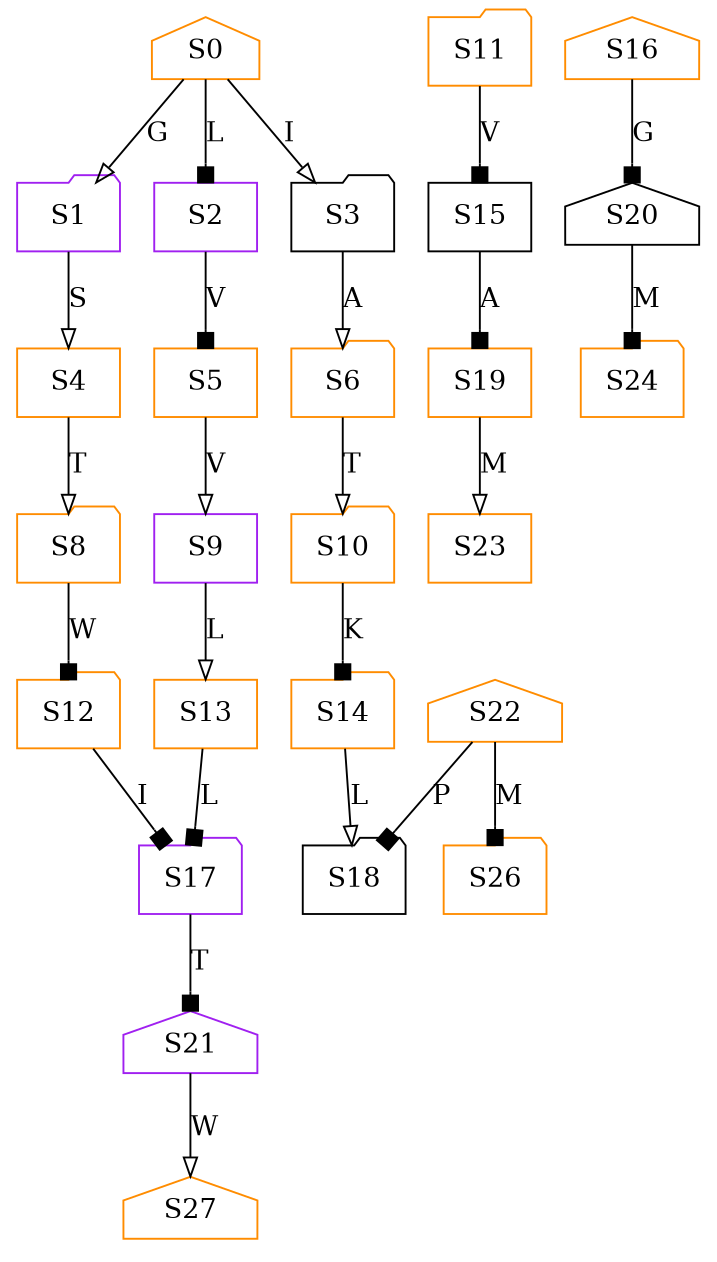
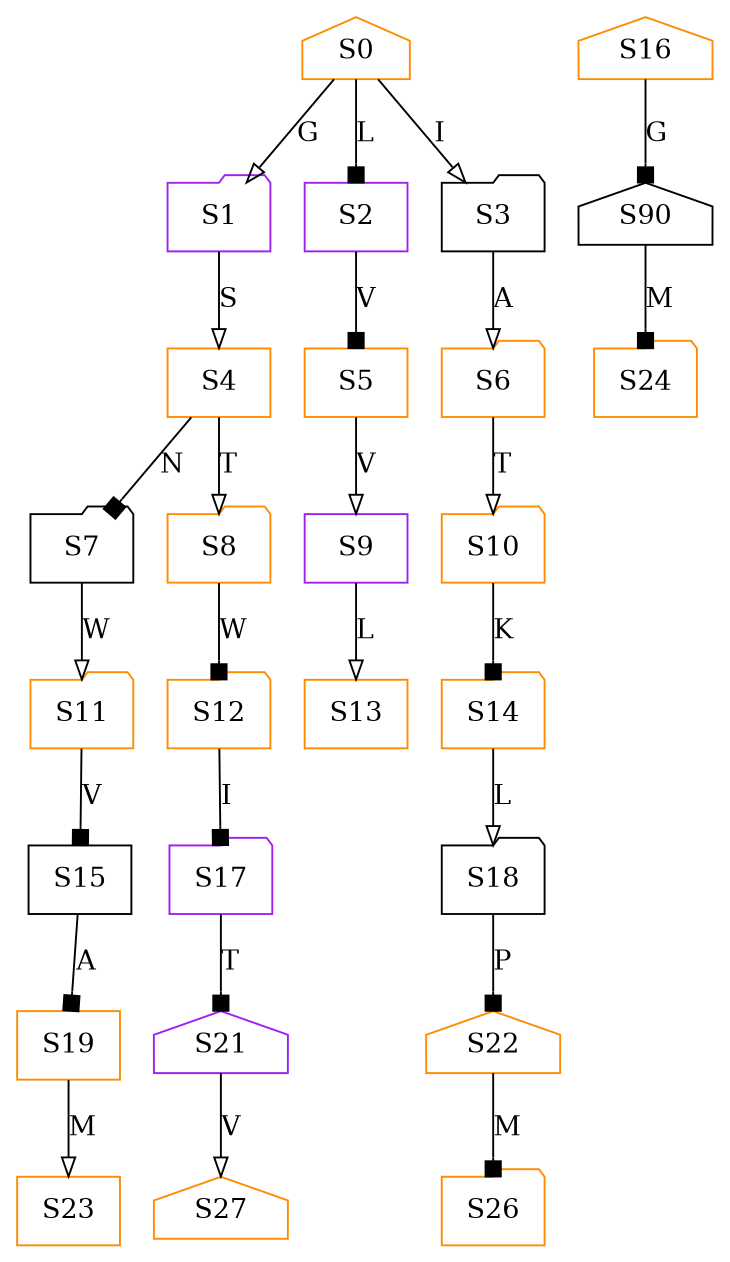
(632, 217) -> (646, 217)
none -> (82, 548)
(434, 786) -> (493, 953)
(199, 787) -> none
(205, 1128) -> (230, 1128)
